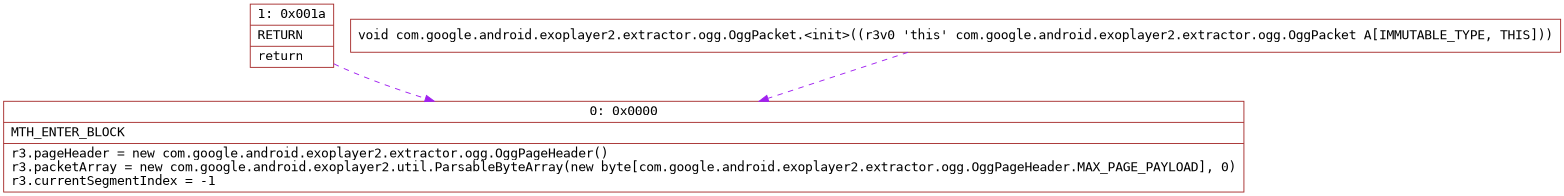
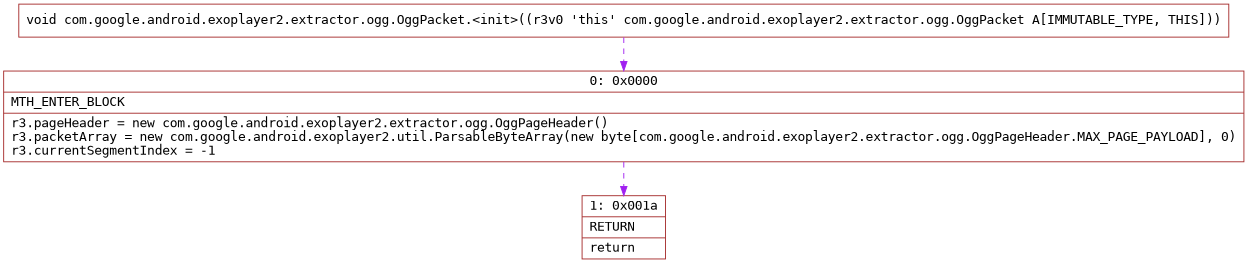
(379, 83) -> (624, 174)
